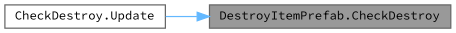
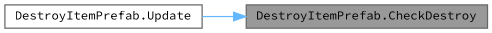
(85, 17) -> (104, 17)
